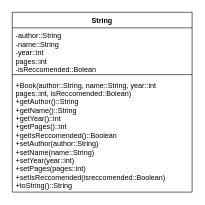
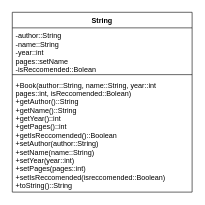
(43, 36) -> (43, 36)
